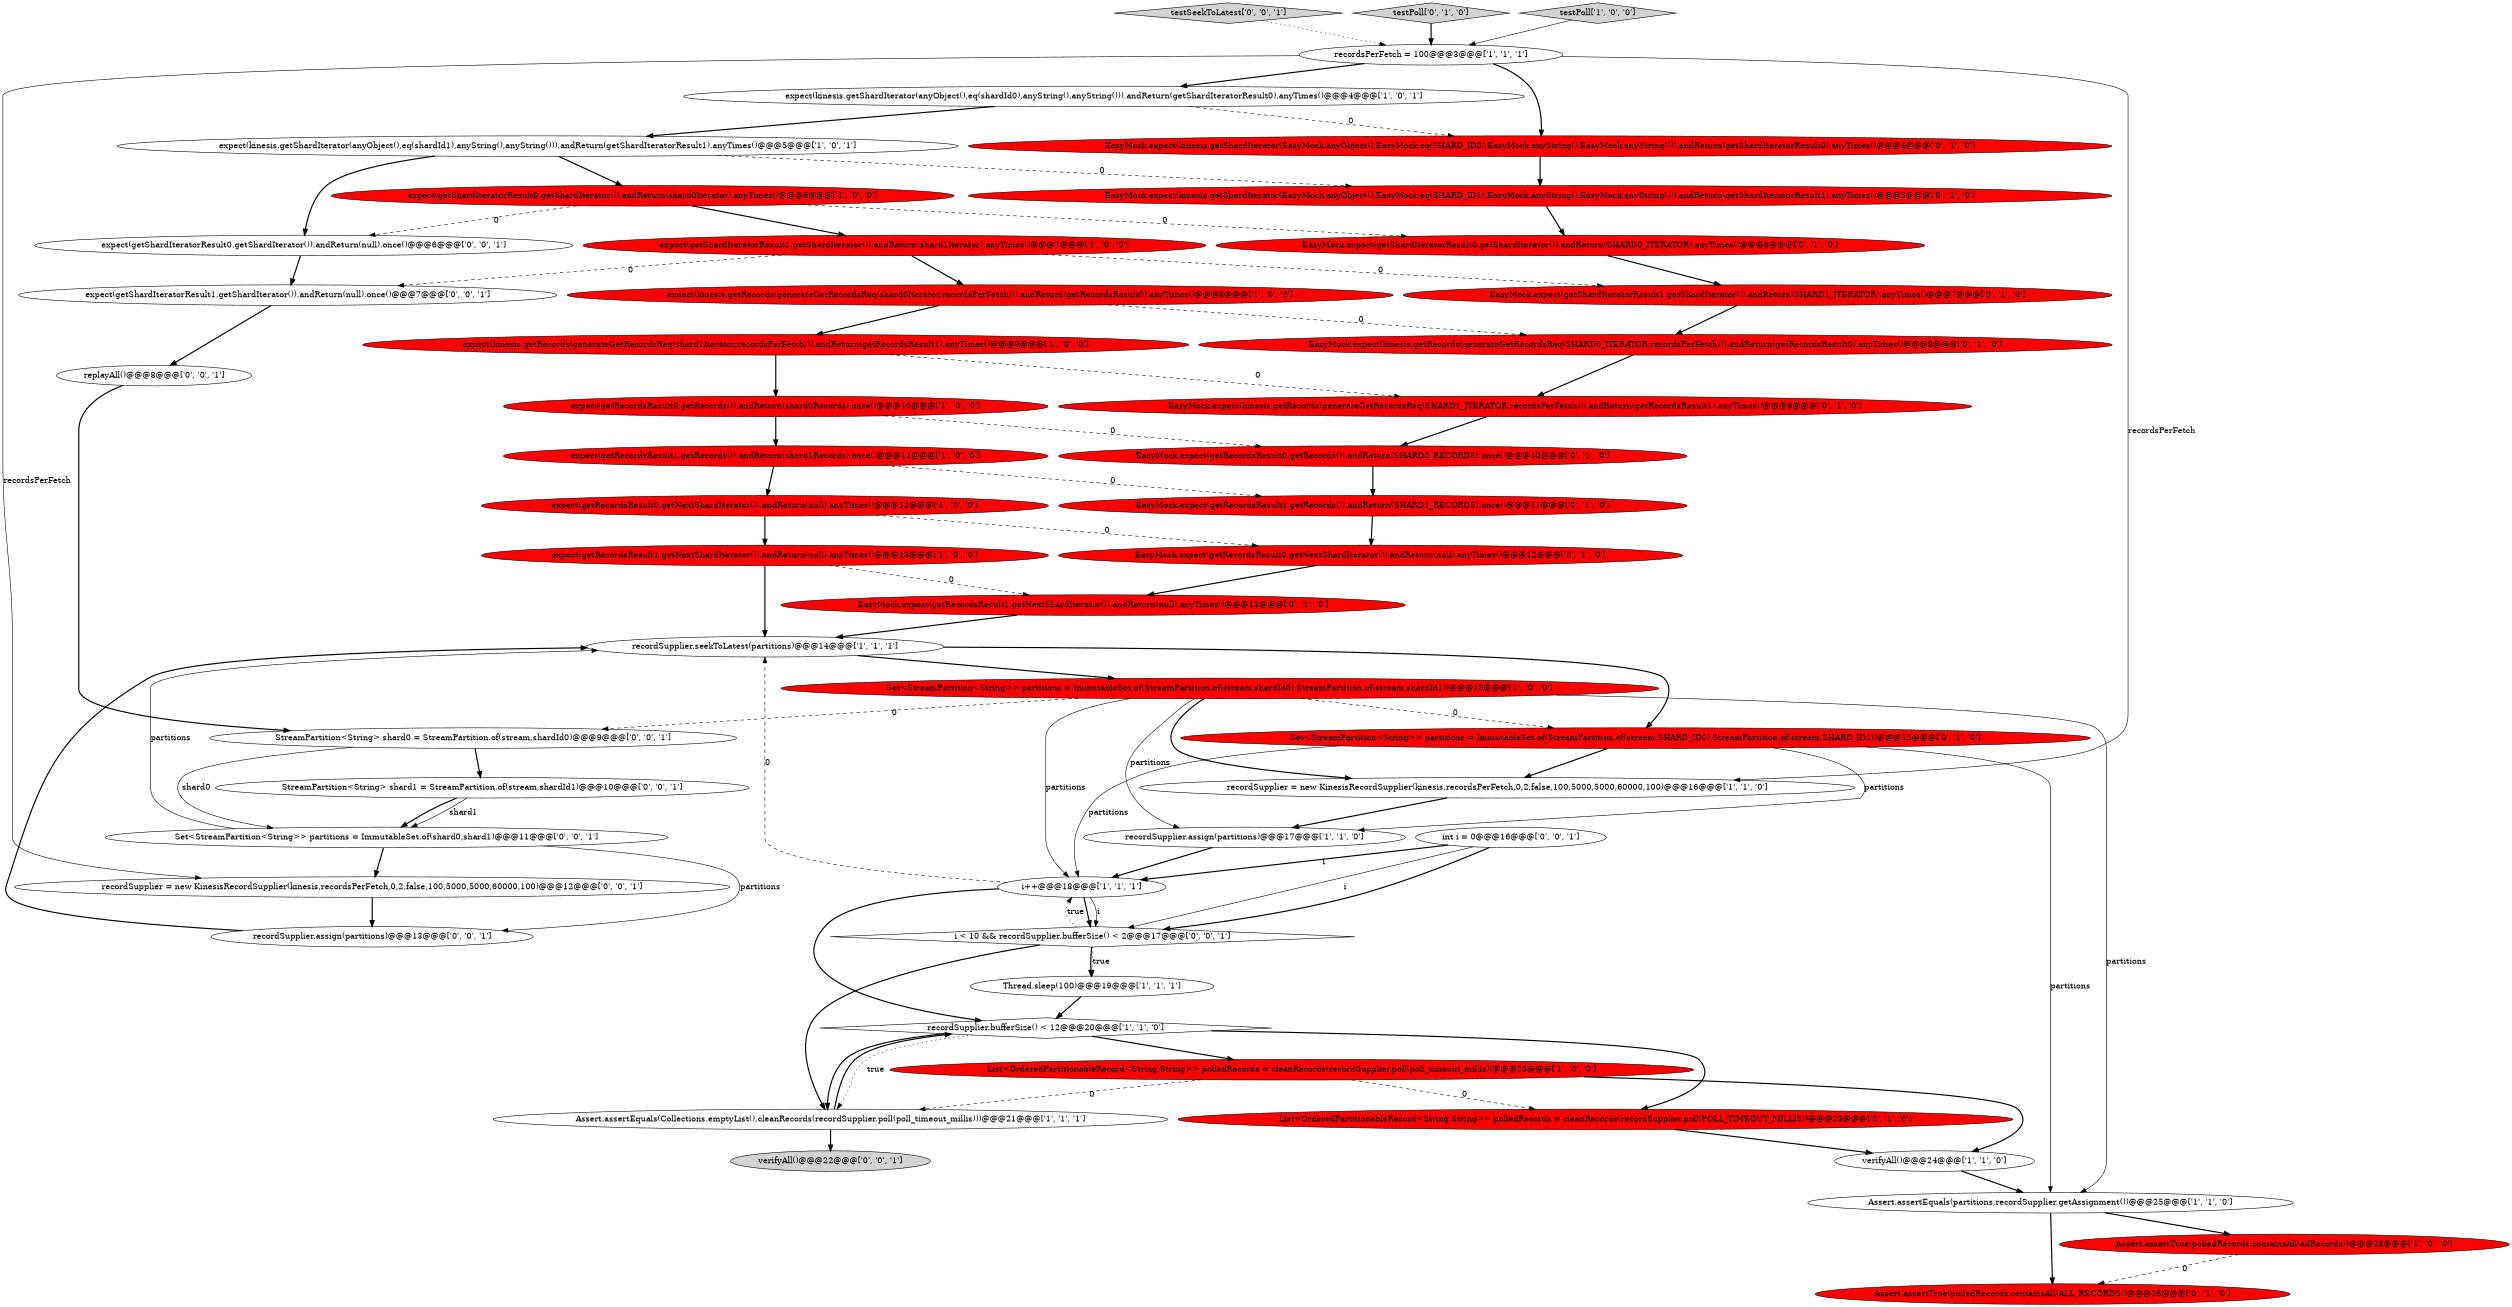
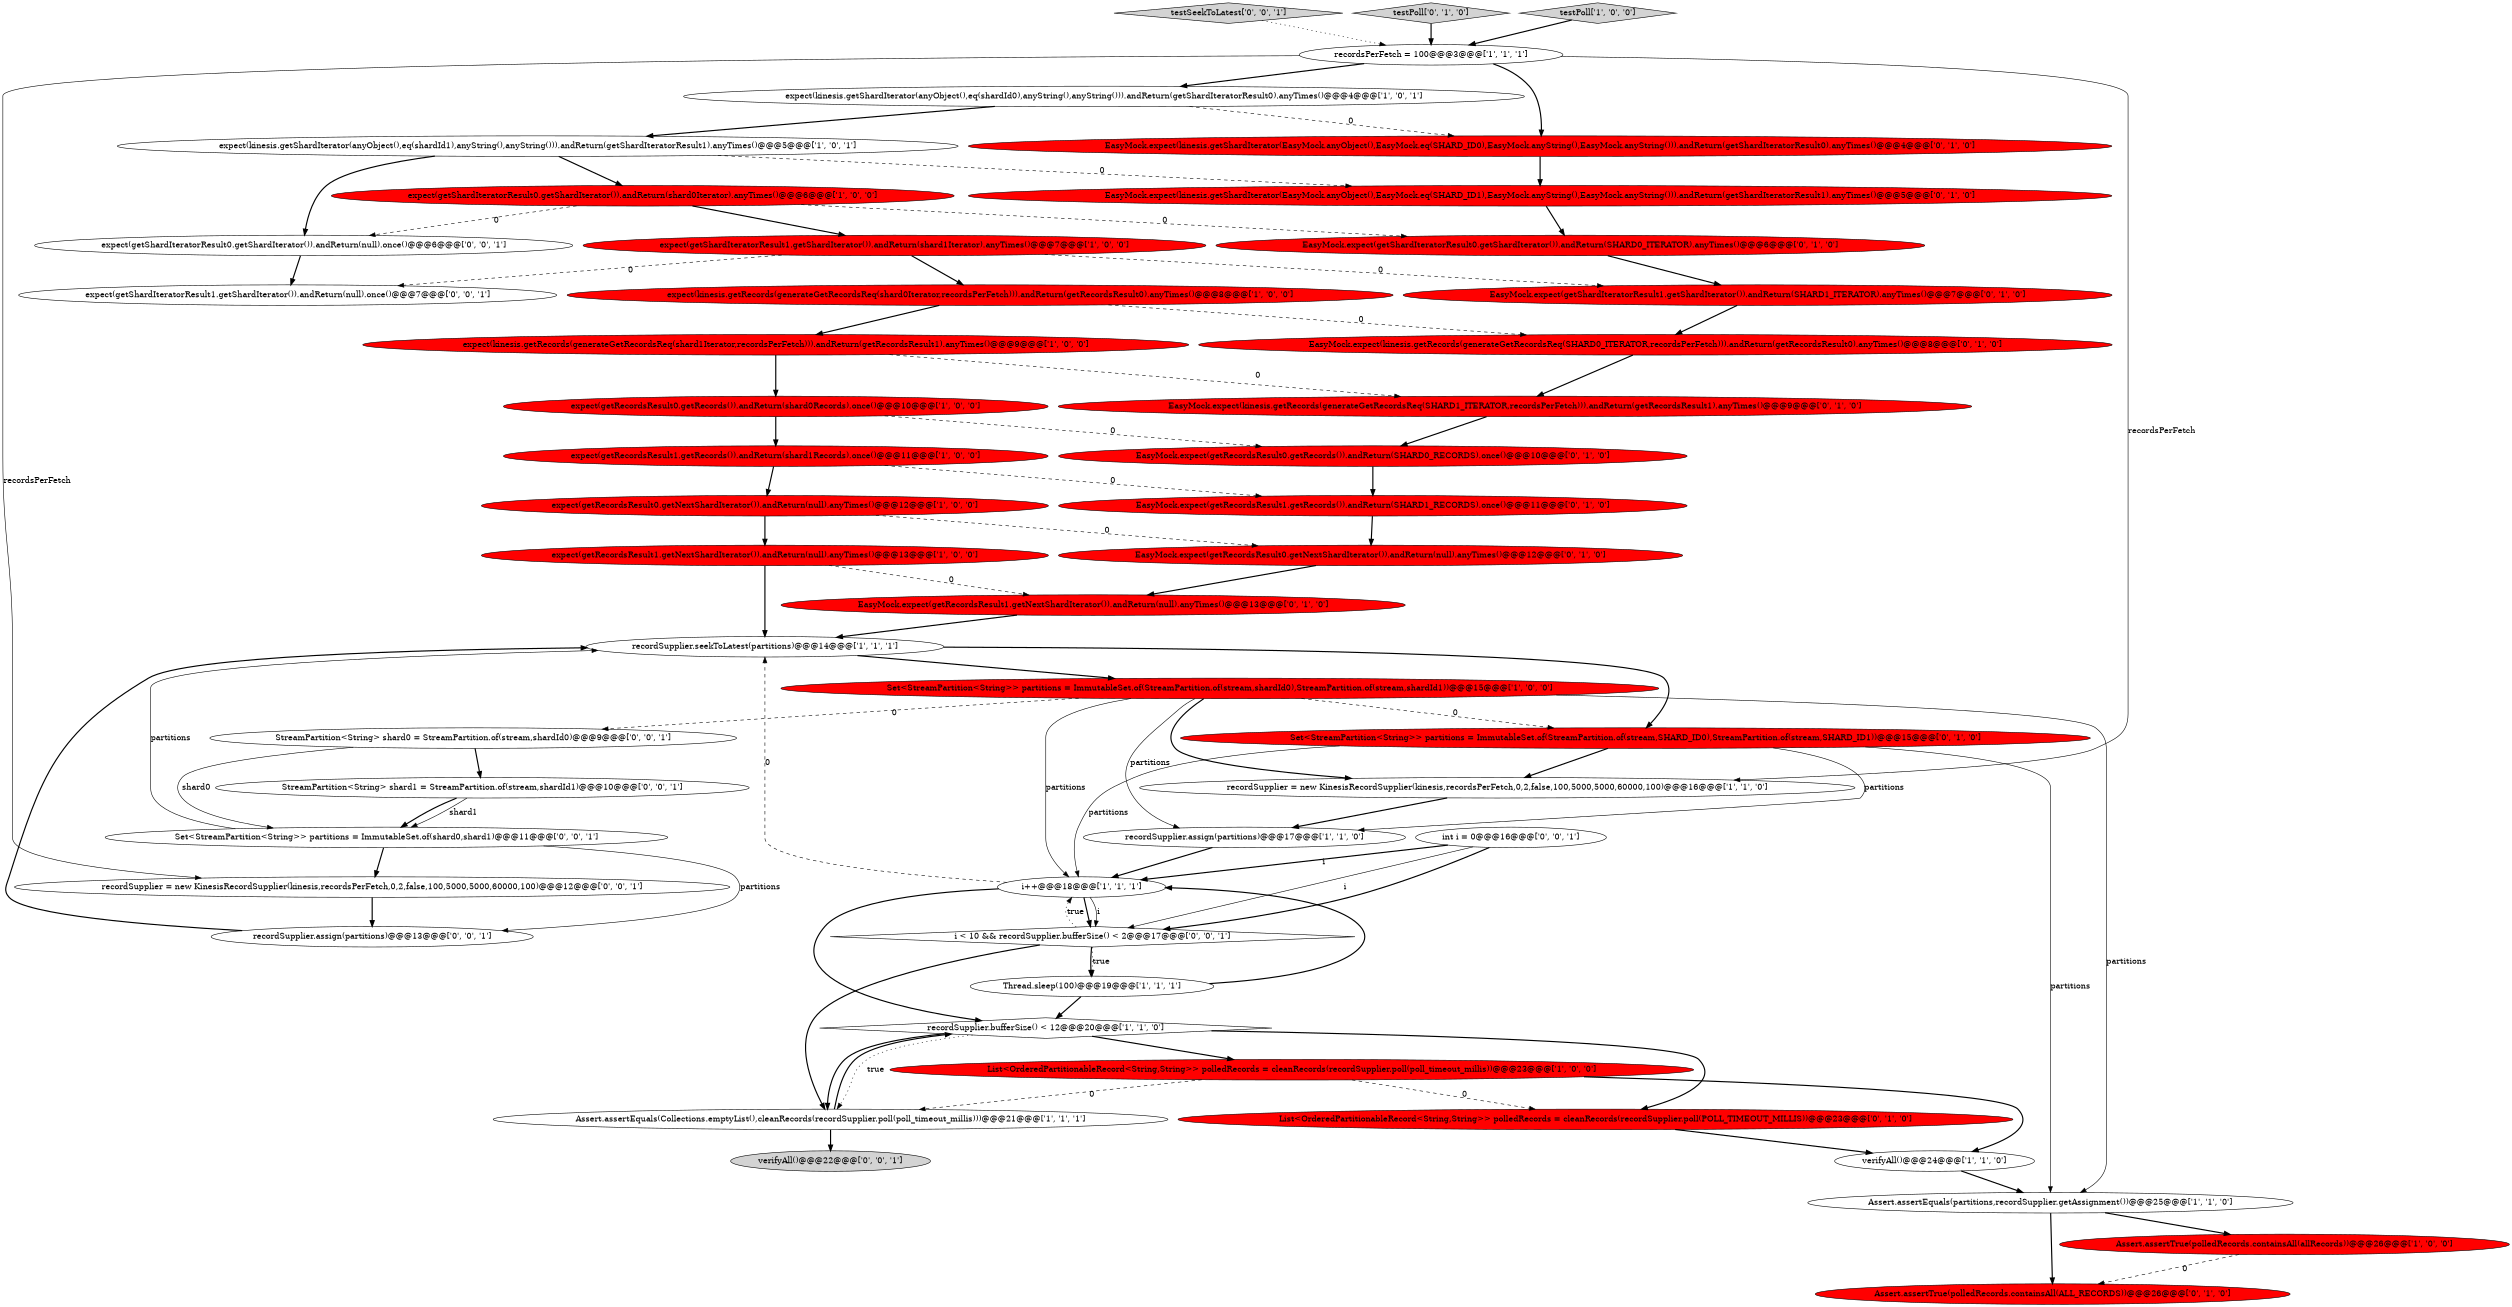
(1523, 32) -> (1523, 32)
(154, 376) -> none
none -> (1354, 922)
